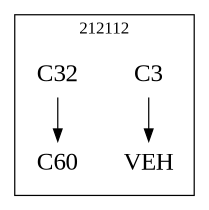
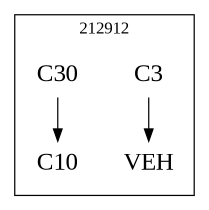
(104, 29) -> (104, 29)
(58, 75) -> (58, 75)
(58, 163) -> (58, 163)
